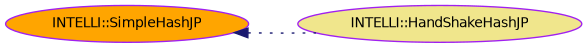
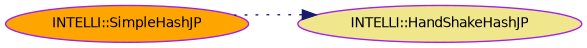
(282, 33) -> (268, 15)
